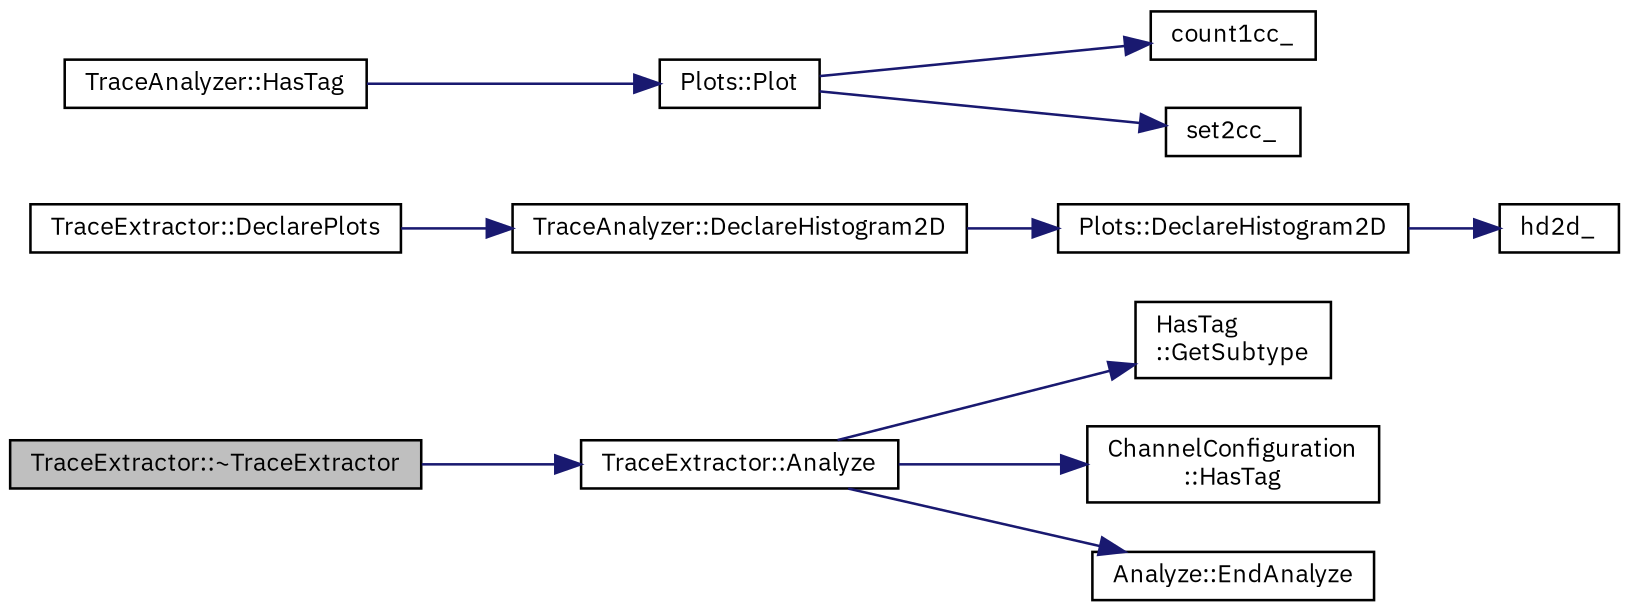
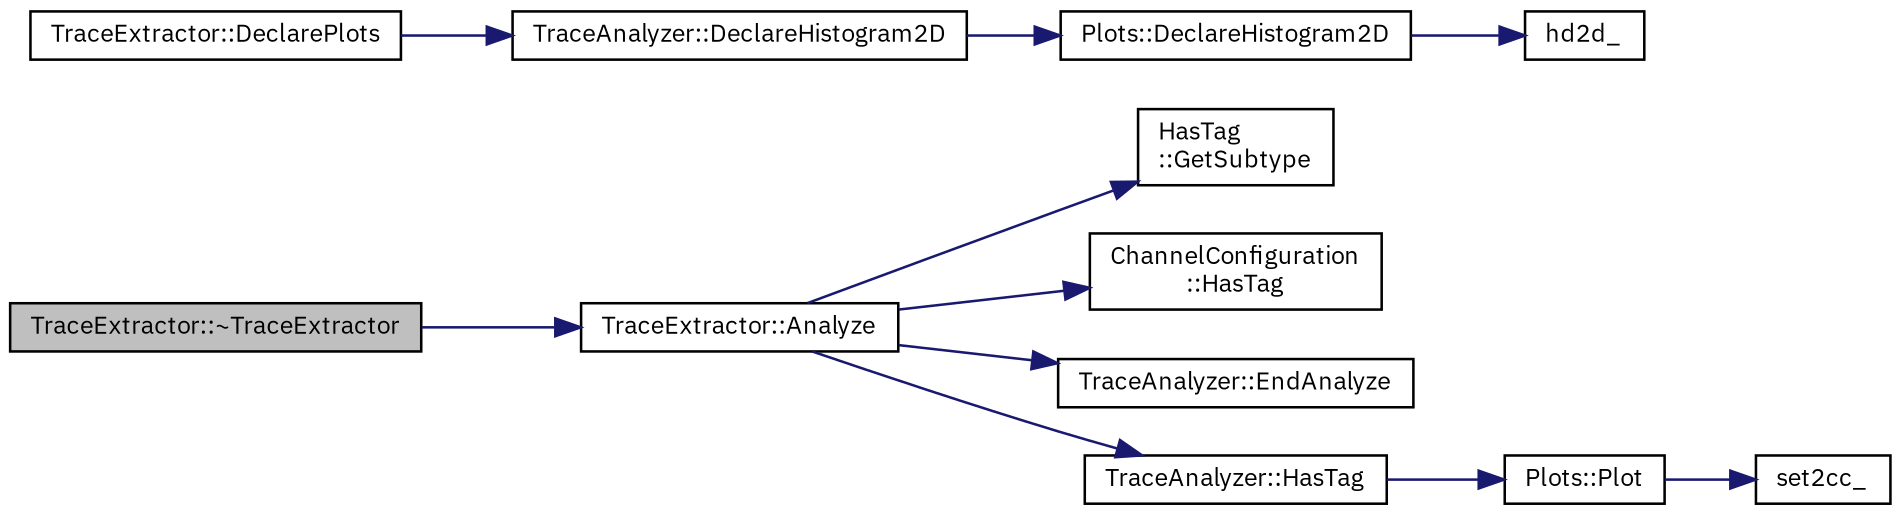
(1233, 36) -> none
none -> (964, 402)
(1233, 576) -> (1236, 383)
